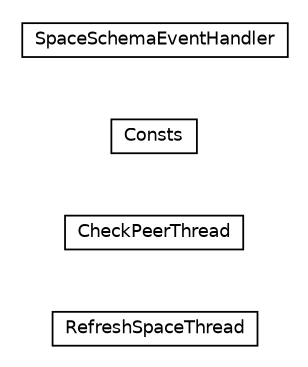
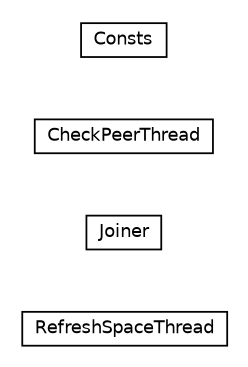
(154, 39) -> none
none -> (124, 232)
